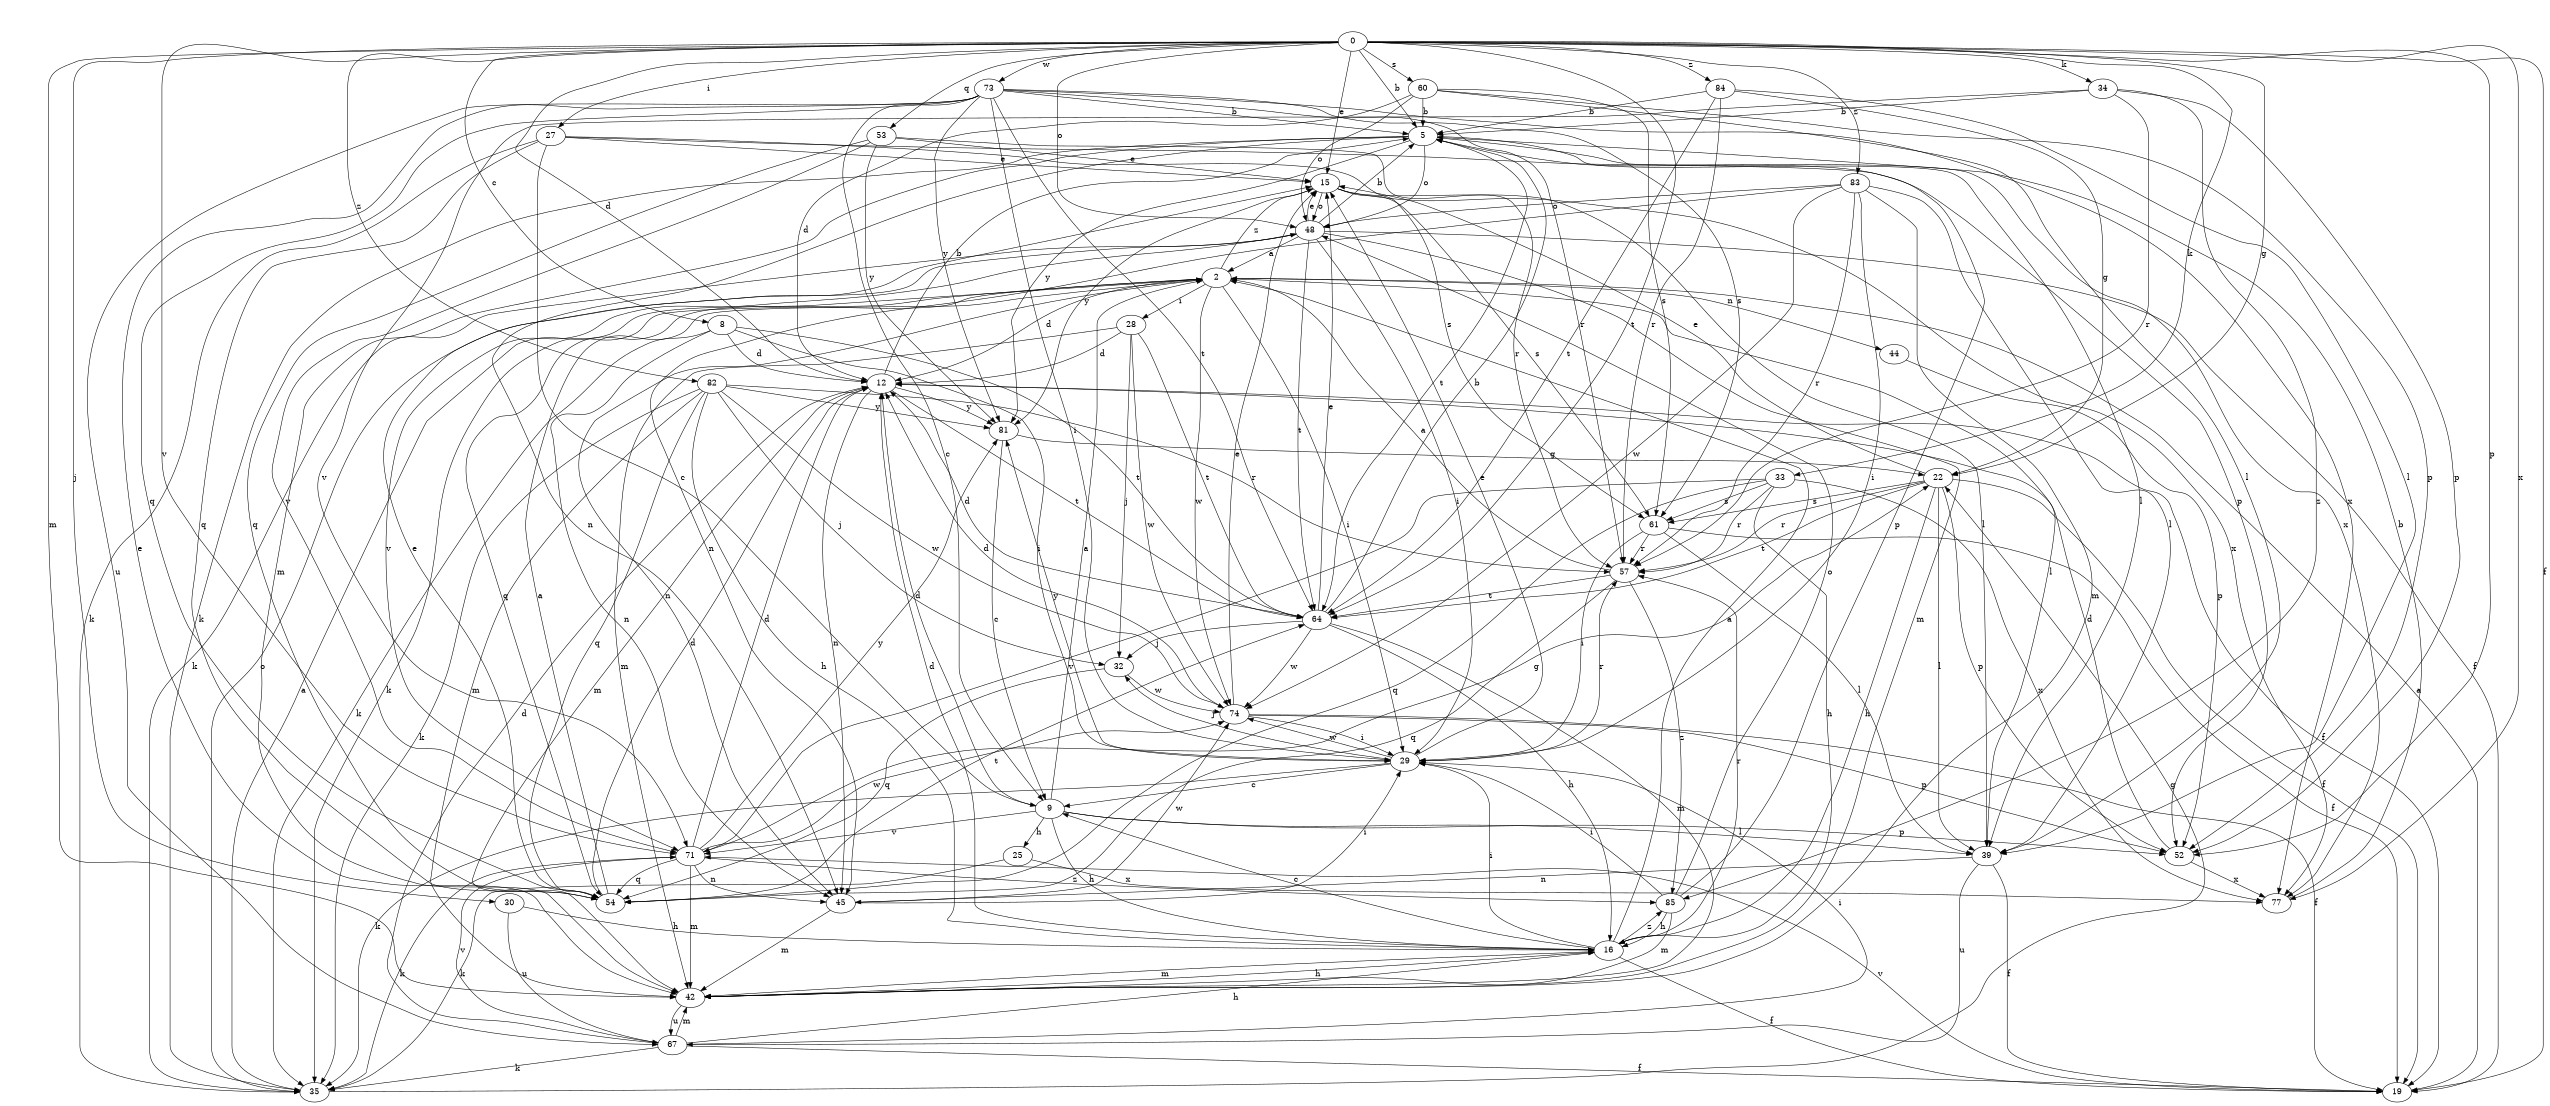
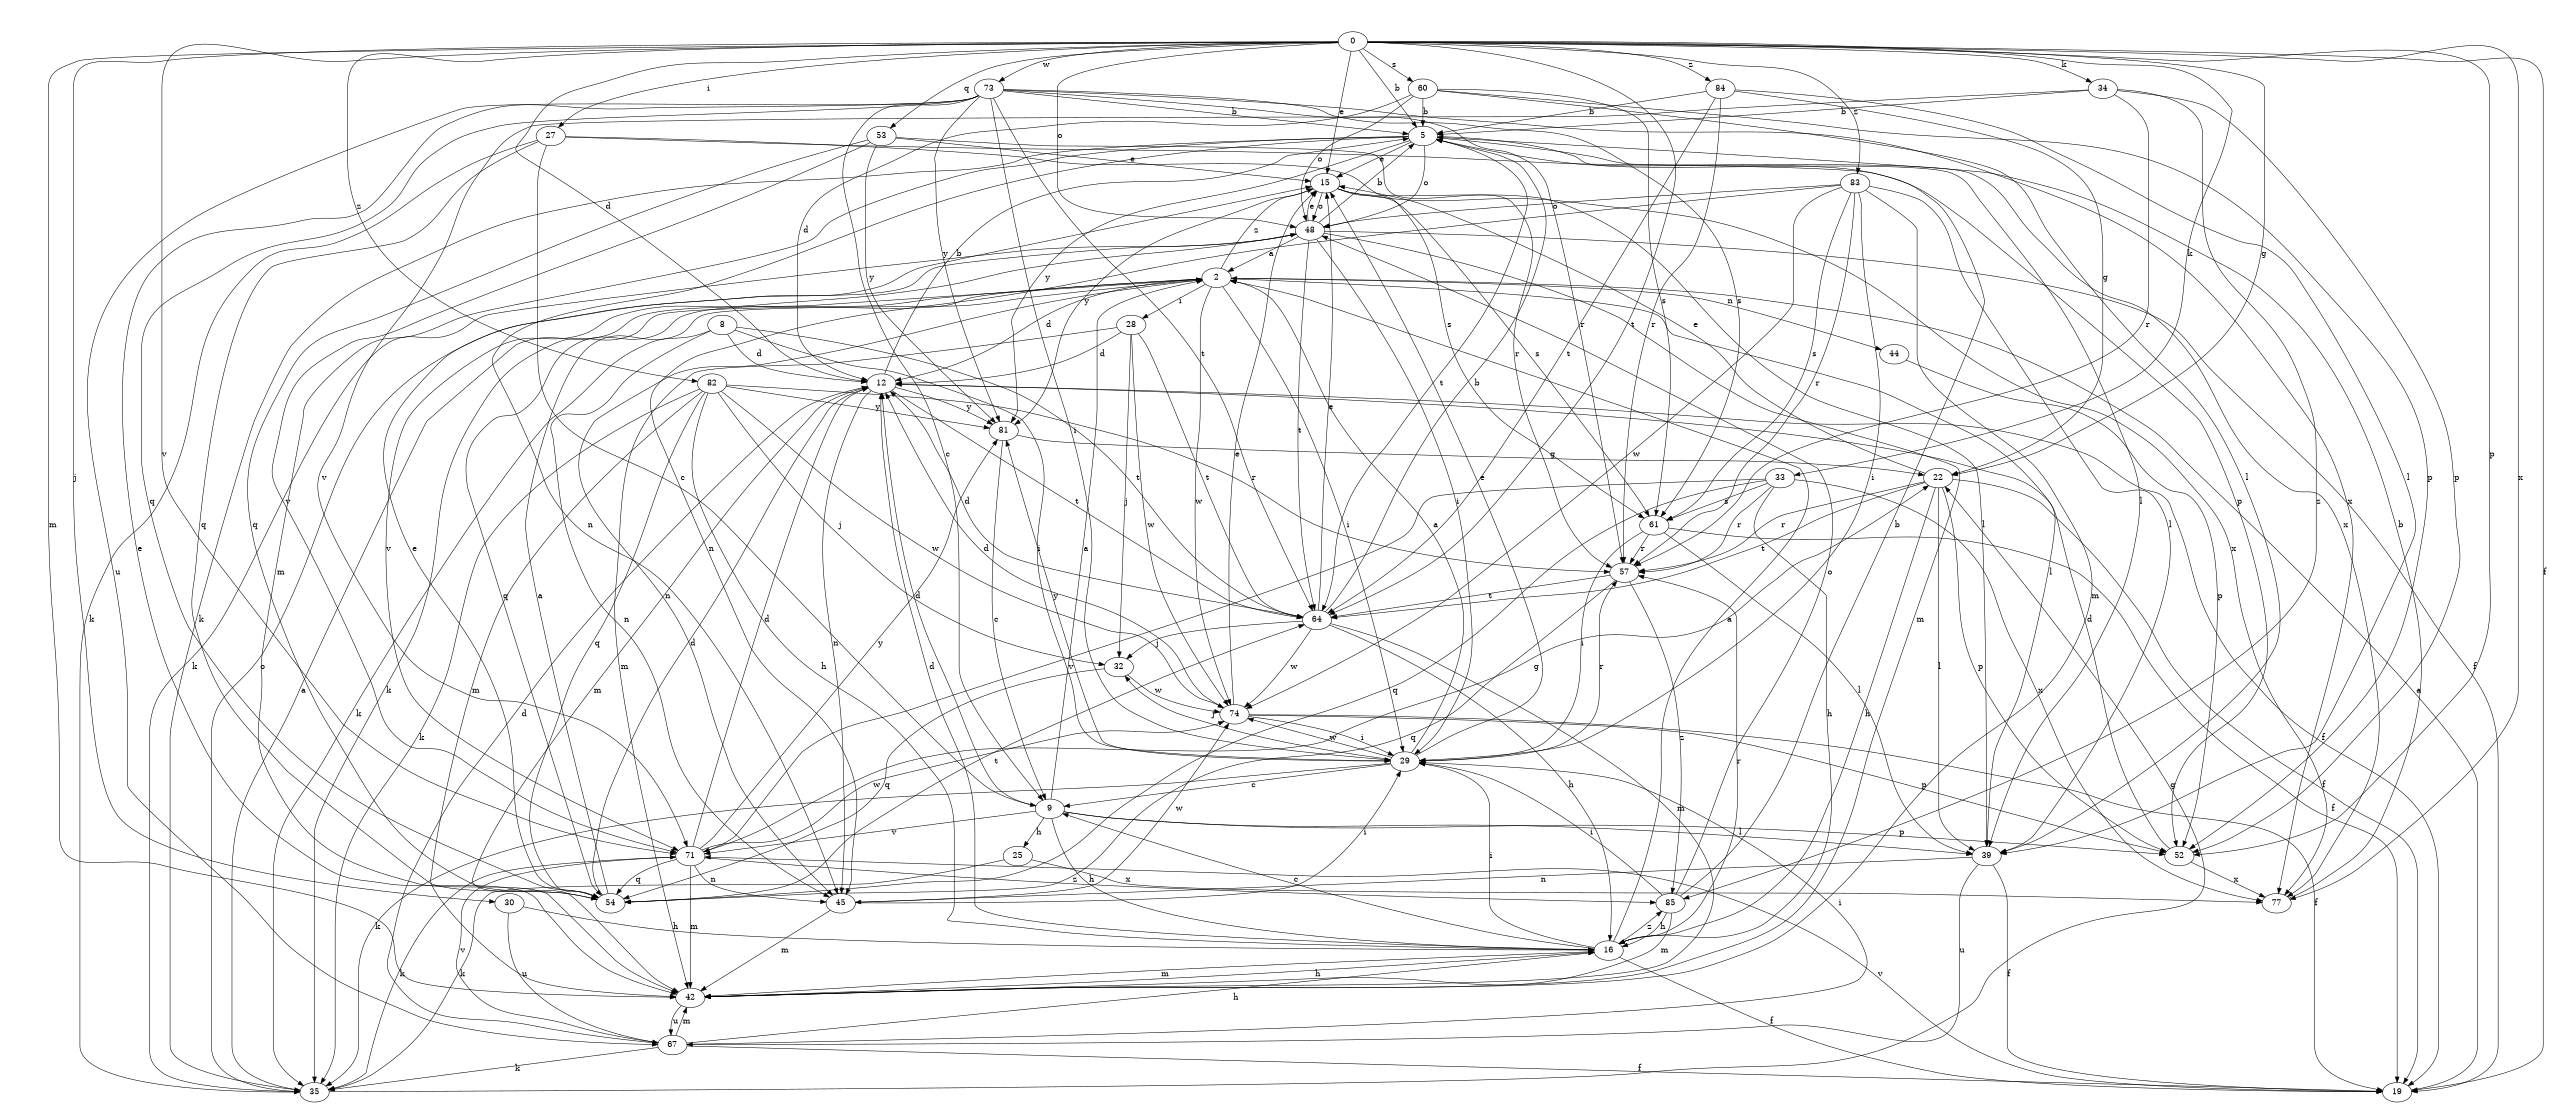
(477, 82) -> none
(917, 159) -> (1375, 159)
(1415, 434) -> (1405, 499)
(1799, 501) -> (1801, 378)
(1898, 525) -> (1898, 525)
